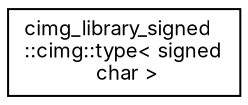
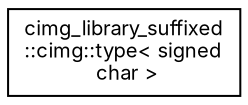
(124, 53) -> (124, 53)
